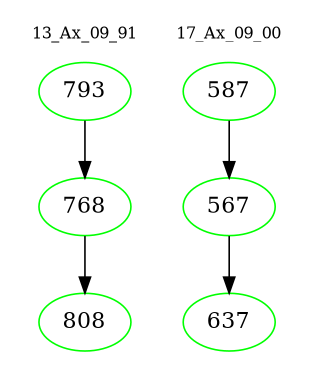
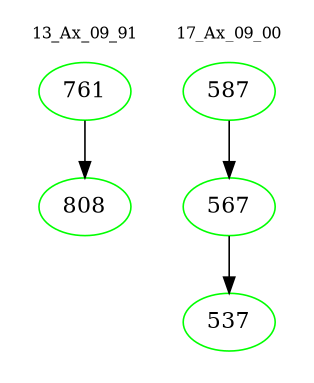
(85, 91) -> none
(85, 207) -> (85, 91)
(229, 322) -> (229, 322)
